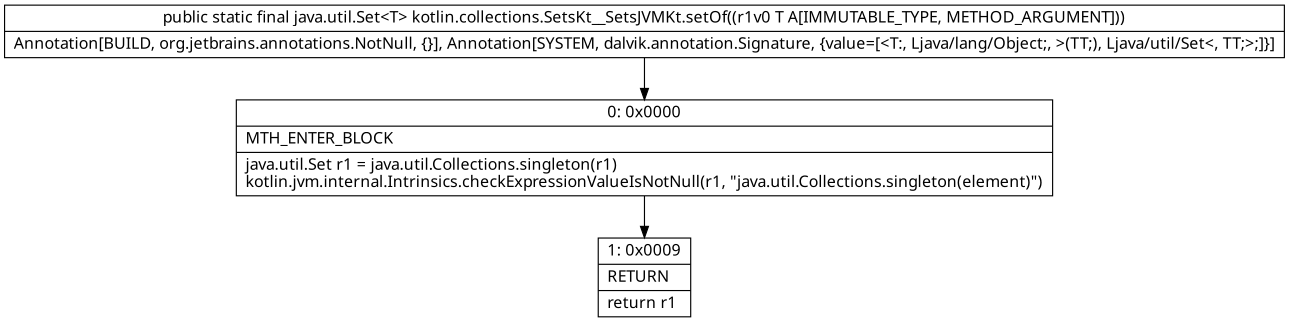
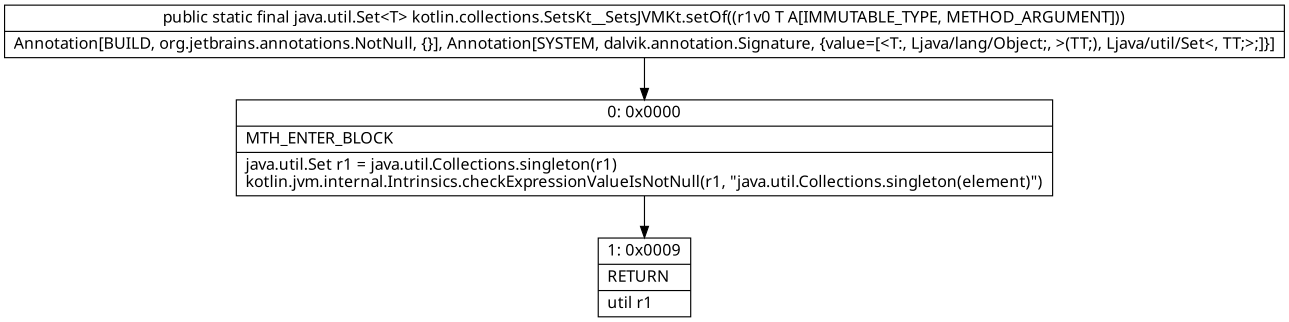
(642, 303) -> (630, 303)
